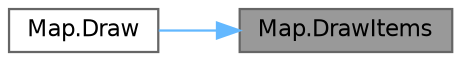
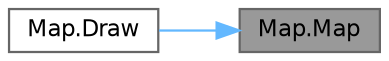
(346, 31) -> (310, 31)
